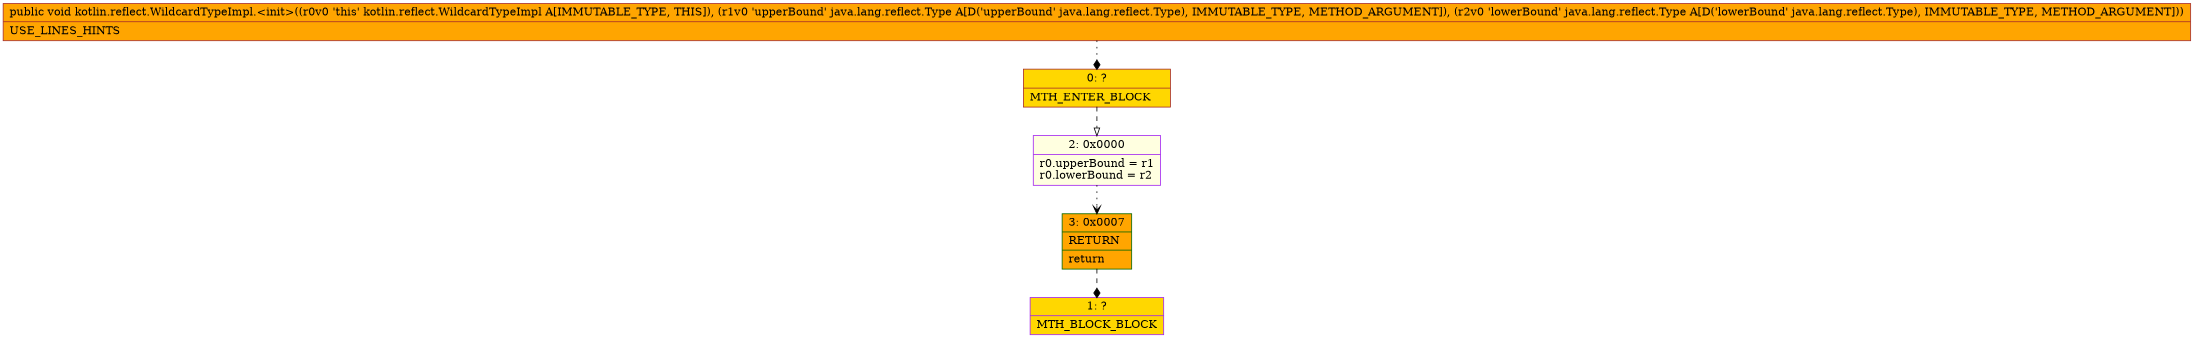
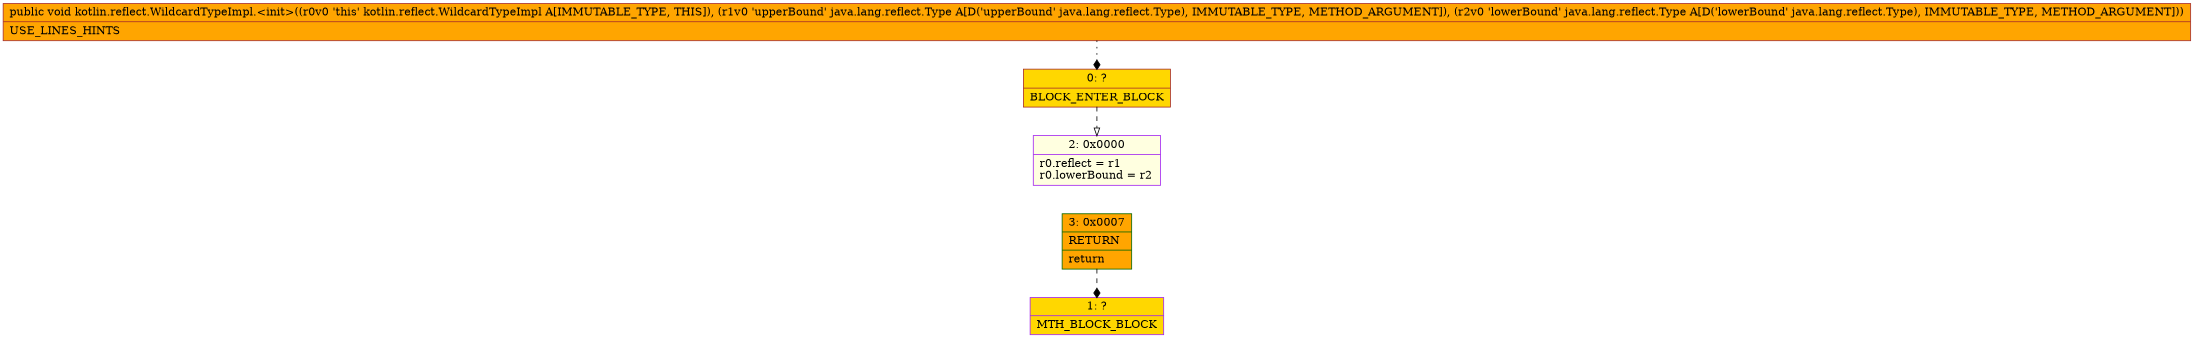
(1091, 97) -> (1097, 97)
(1097, 164) -> (1080, 164)
(1097, 195) -> none
